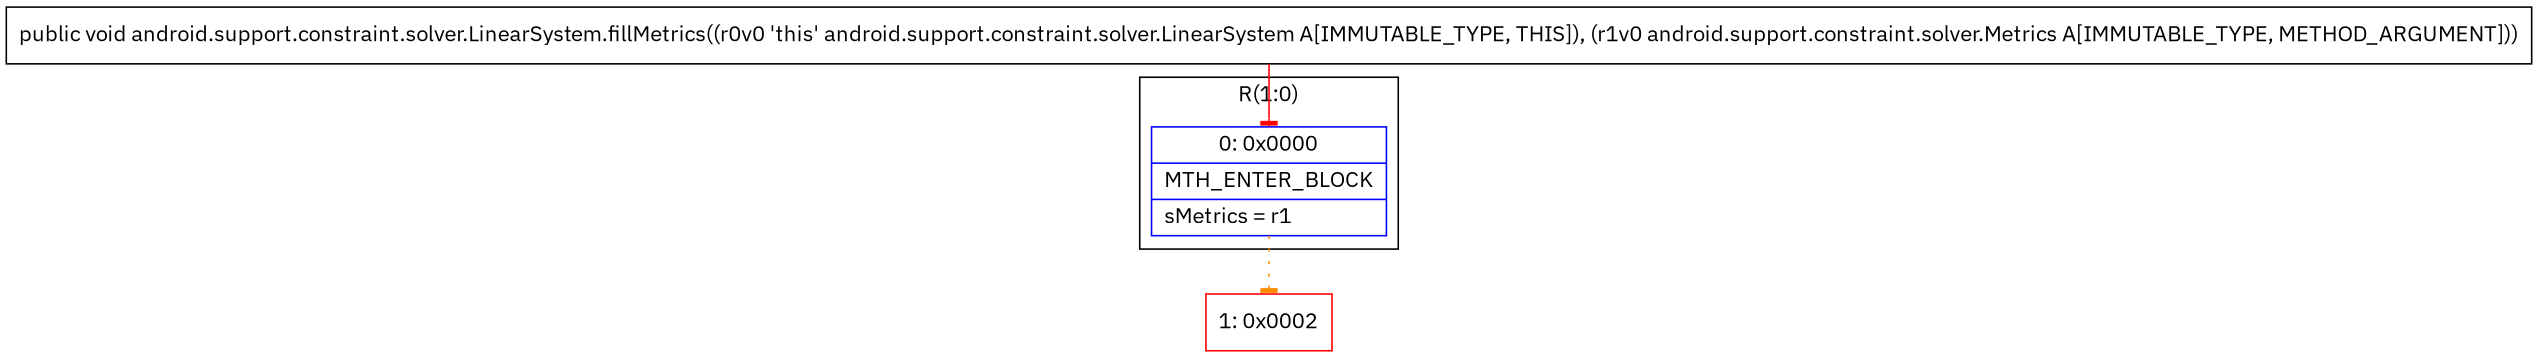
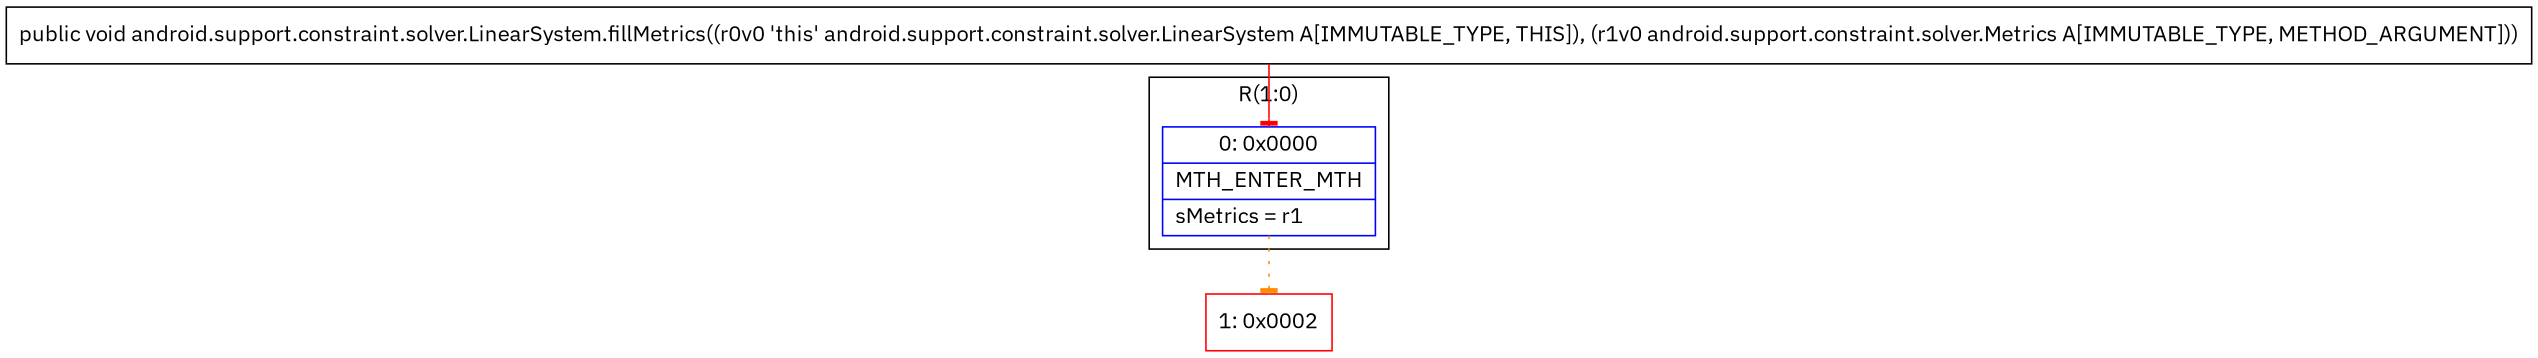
(1269, 180) -> (1269, 180)
